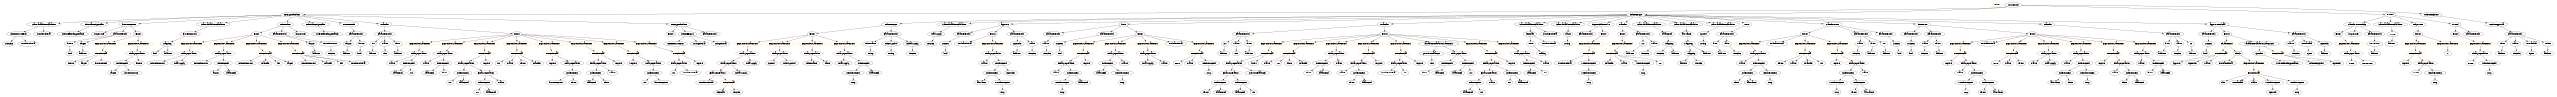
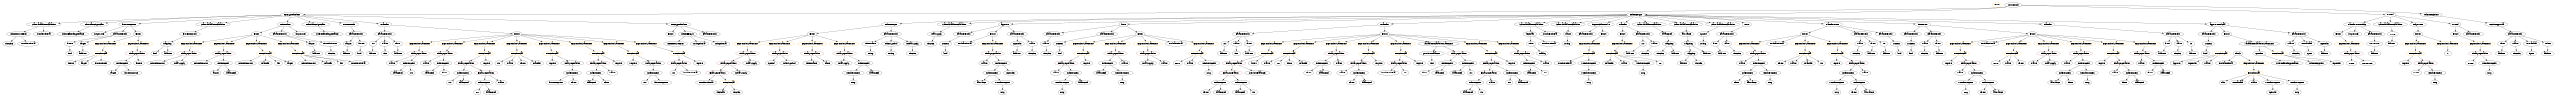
(2227, 44) -> none
